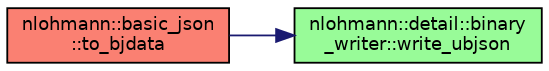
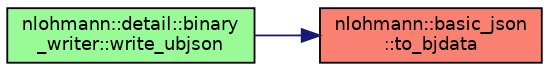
(253, 35) -> (278, 35)
